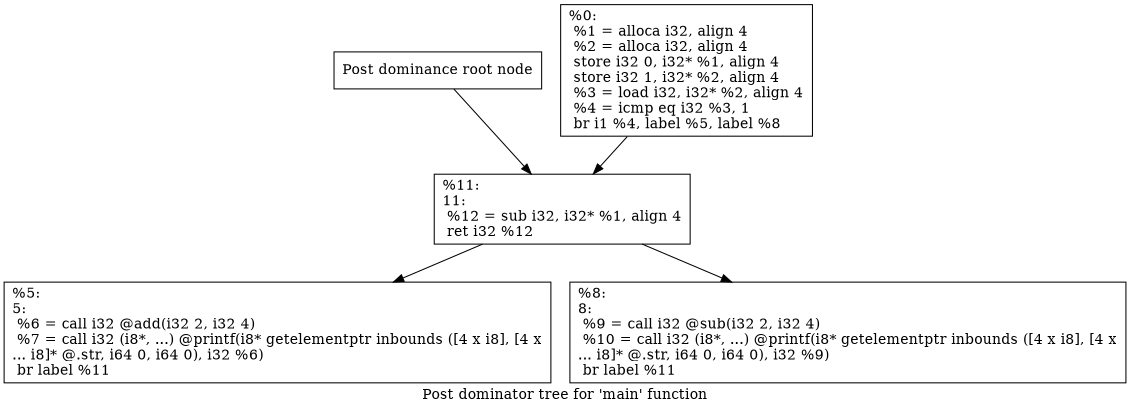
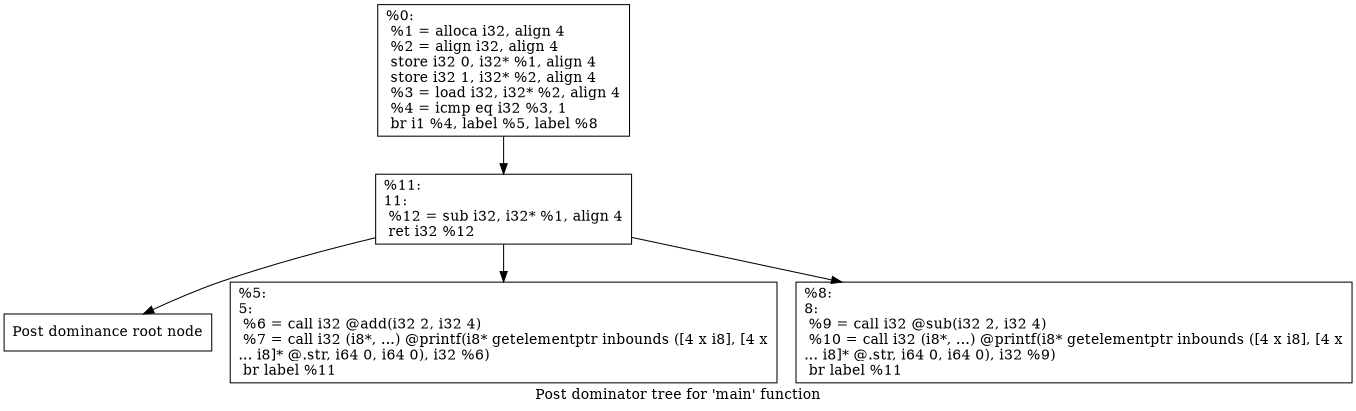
(659, 47) -> (473, 47)
(489, 128) -> (262, 268)
